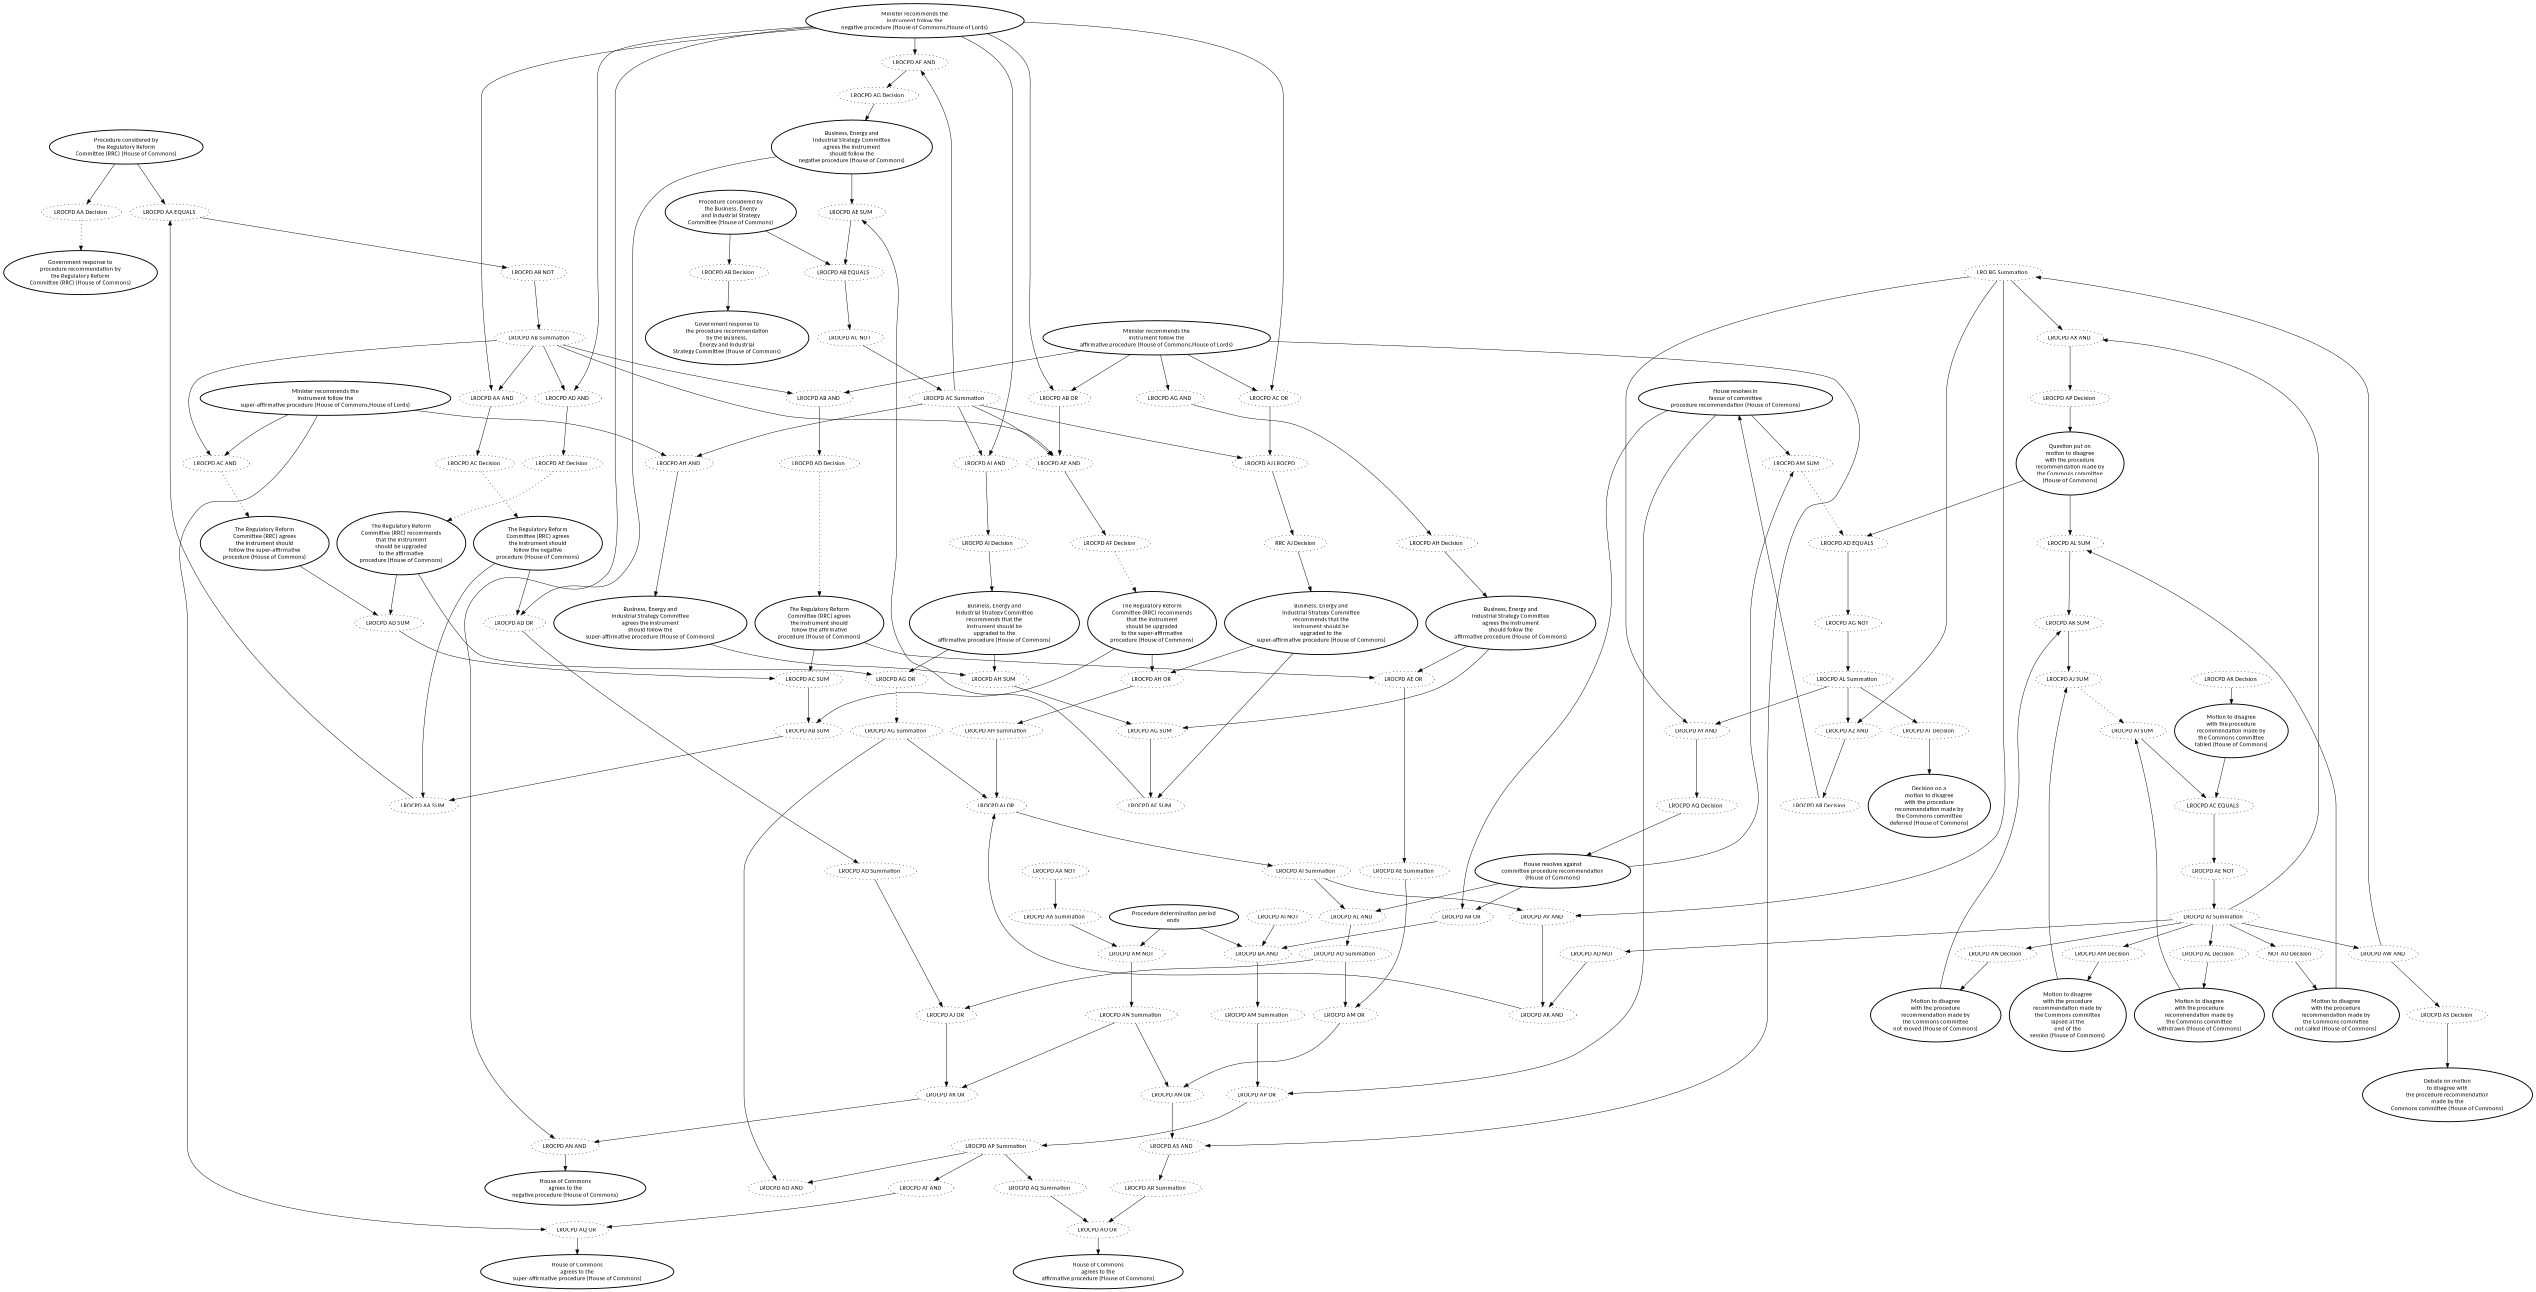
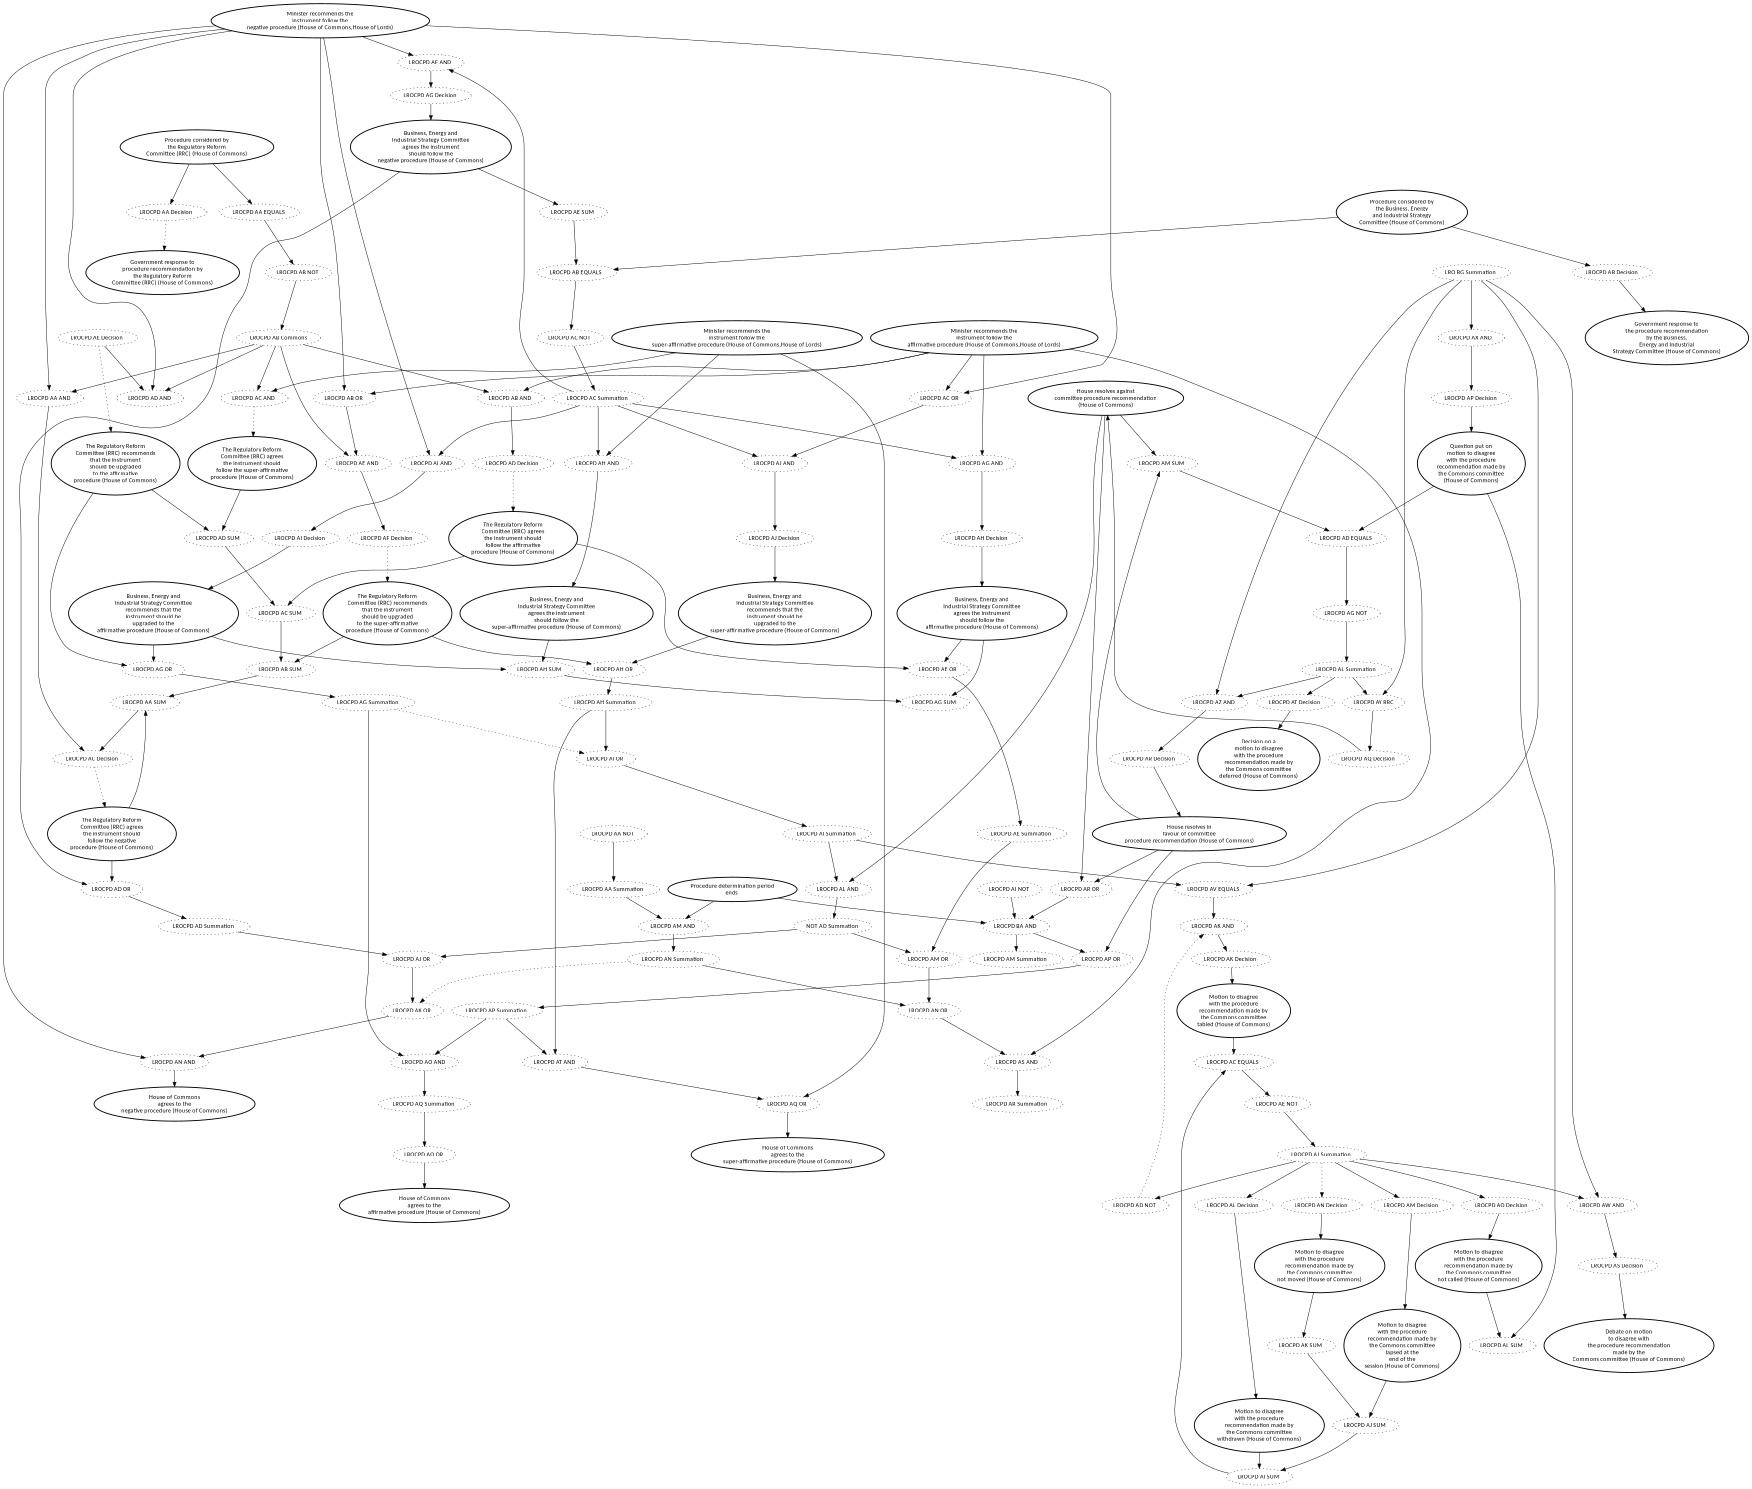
(540, 338) -> (279, 338)
(1012, 426) -> (792, 429)
(566, 429) -> (123, 366)
(1270, 463) -> (775, 463)
(2368, 491) -> (1572, 721)
(1820, 500) -> (1252, 500)
(1296, 543) -> (775, 538)
(187, 557) -> (121, 729)
(2319, 573) -> none
(2069, 581) -> none
(897, 703) -> (255, 685)
(2099, 704) -> (1323, 1455)
(1697, 731) -> (1374, 703)
(945, 767) -> (487, 731)
(1151, 806) -> none
none -> (555, 874)
(1543, 917) -> (1214, 889)
(2107, 935) -> (1322, 1178)
(1132, 954) -> (674, 926)
(1345, 954) -> (833, 926)
(2290, 954) -> (1502, 1205)
(1202, 975) -> (1221, 941)
(1569, 983) -> (1164, 1064)
(1258, 1053) -> (1057, 942)
(1040, 1054) -> (524, 970)
(1017, 1166) -> (425, 1081)
(1129, 1208) -> none
